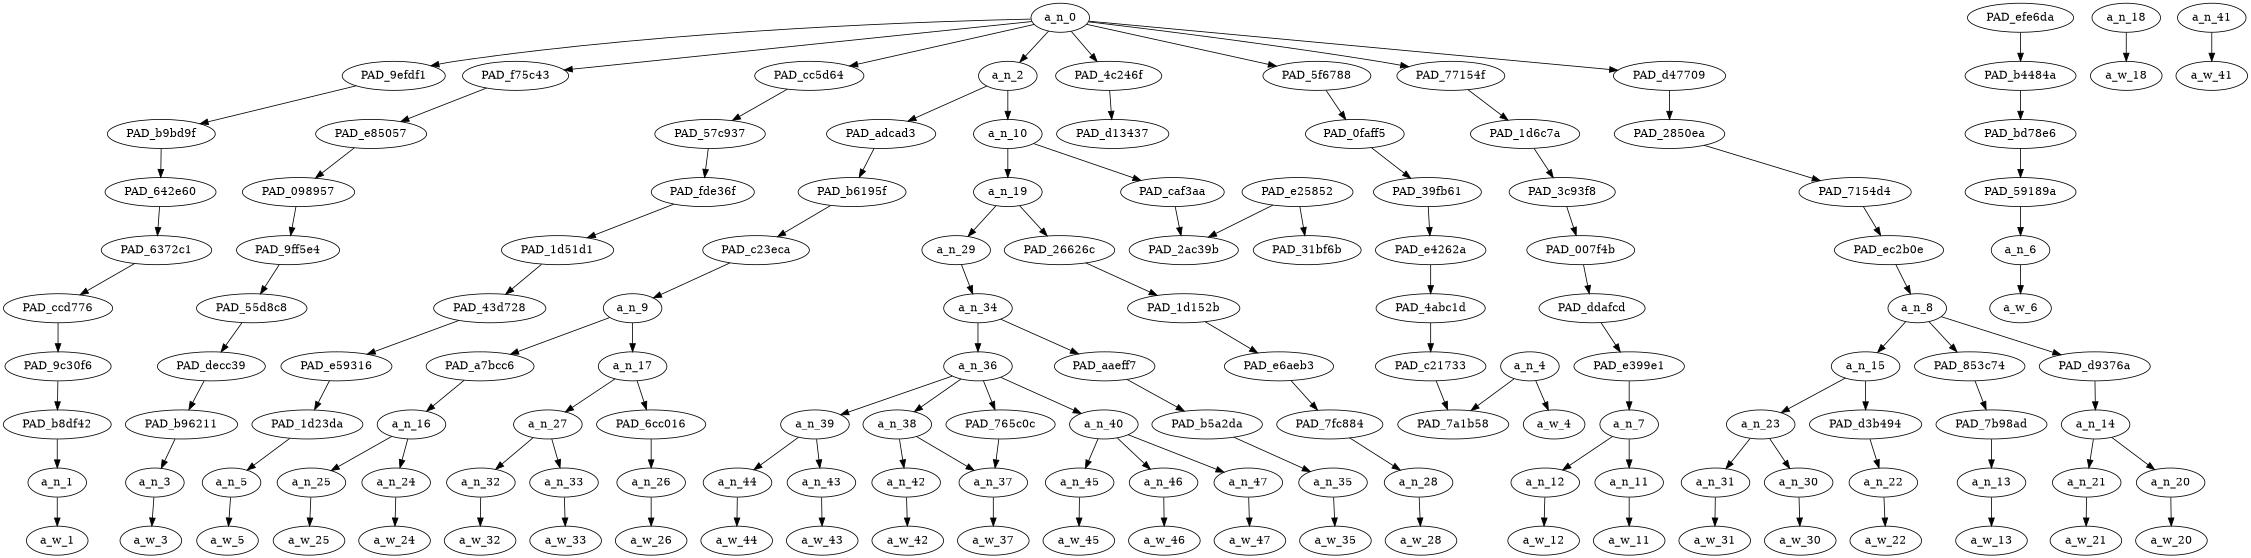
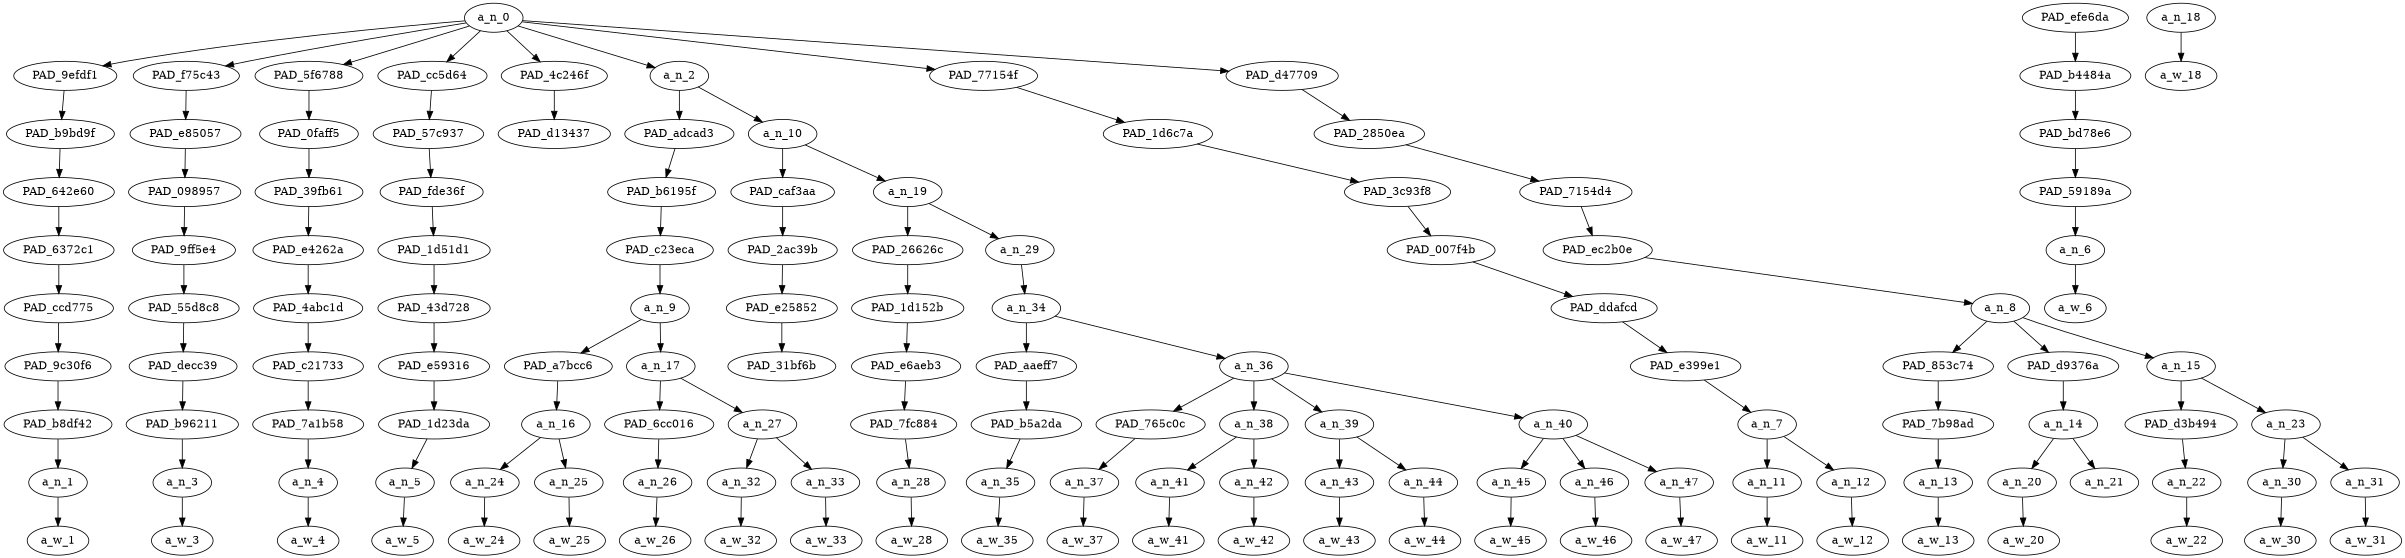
(1244, 219) -> (782, 275)
(58, 308) -> (59, 308)
(1496, 392) -> (308, 450)
(942, 451) -> (1215, 451)
(2086, 541) -> none
